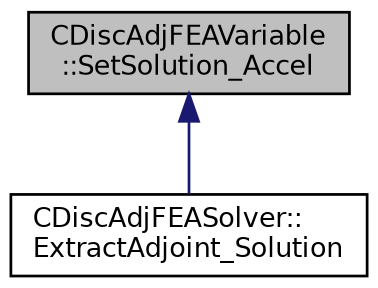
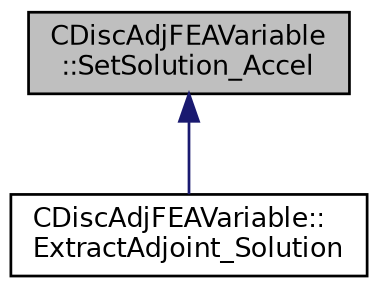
(189, 235) -> (189, 235)
